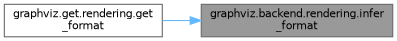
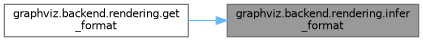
(83, 21) -> (96, 21)
